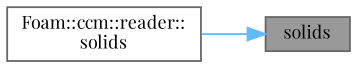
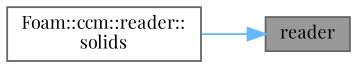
(308, 34) -> (308, 34)
